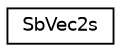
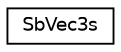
(60, 26) -> (60, 26)
